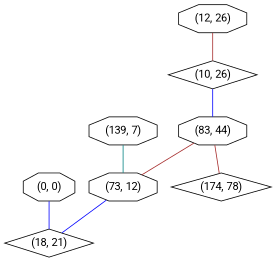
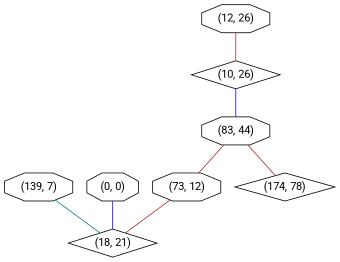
(123, 159) -> (78, 217)
(84, 217) -> (148, 217)
